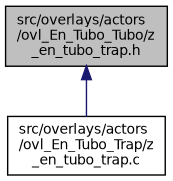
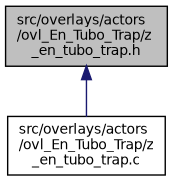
(86, 36) -> (86, 36)
